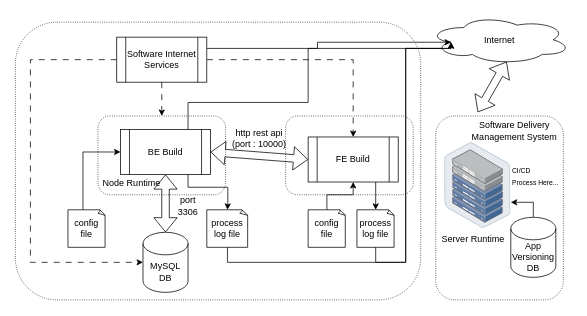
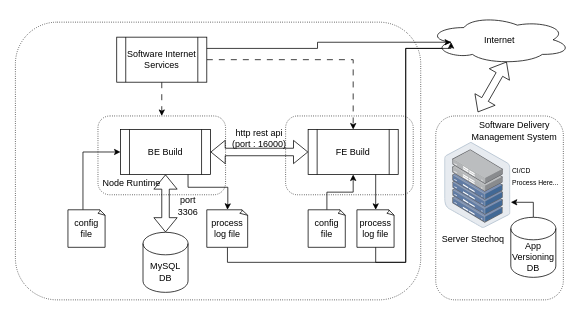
(260, 102) -> none
(259, 138) -> (259, 138)
(353, 159) -> (353, 152)
(30, 171) -> none
(473, 240) -> (473, 240)
